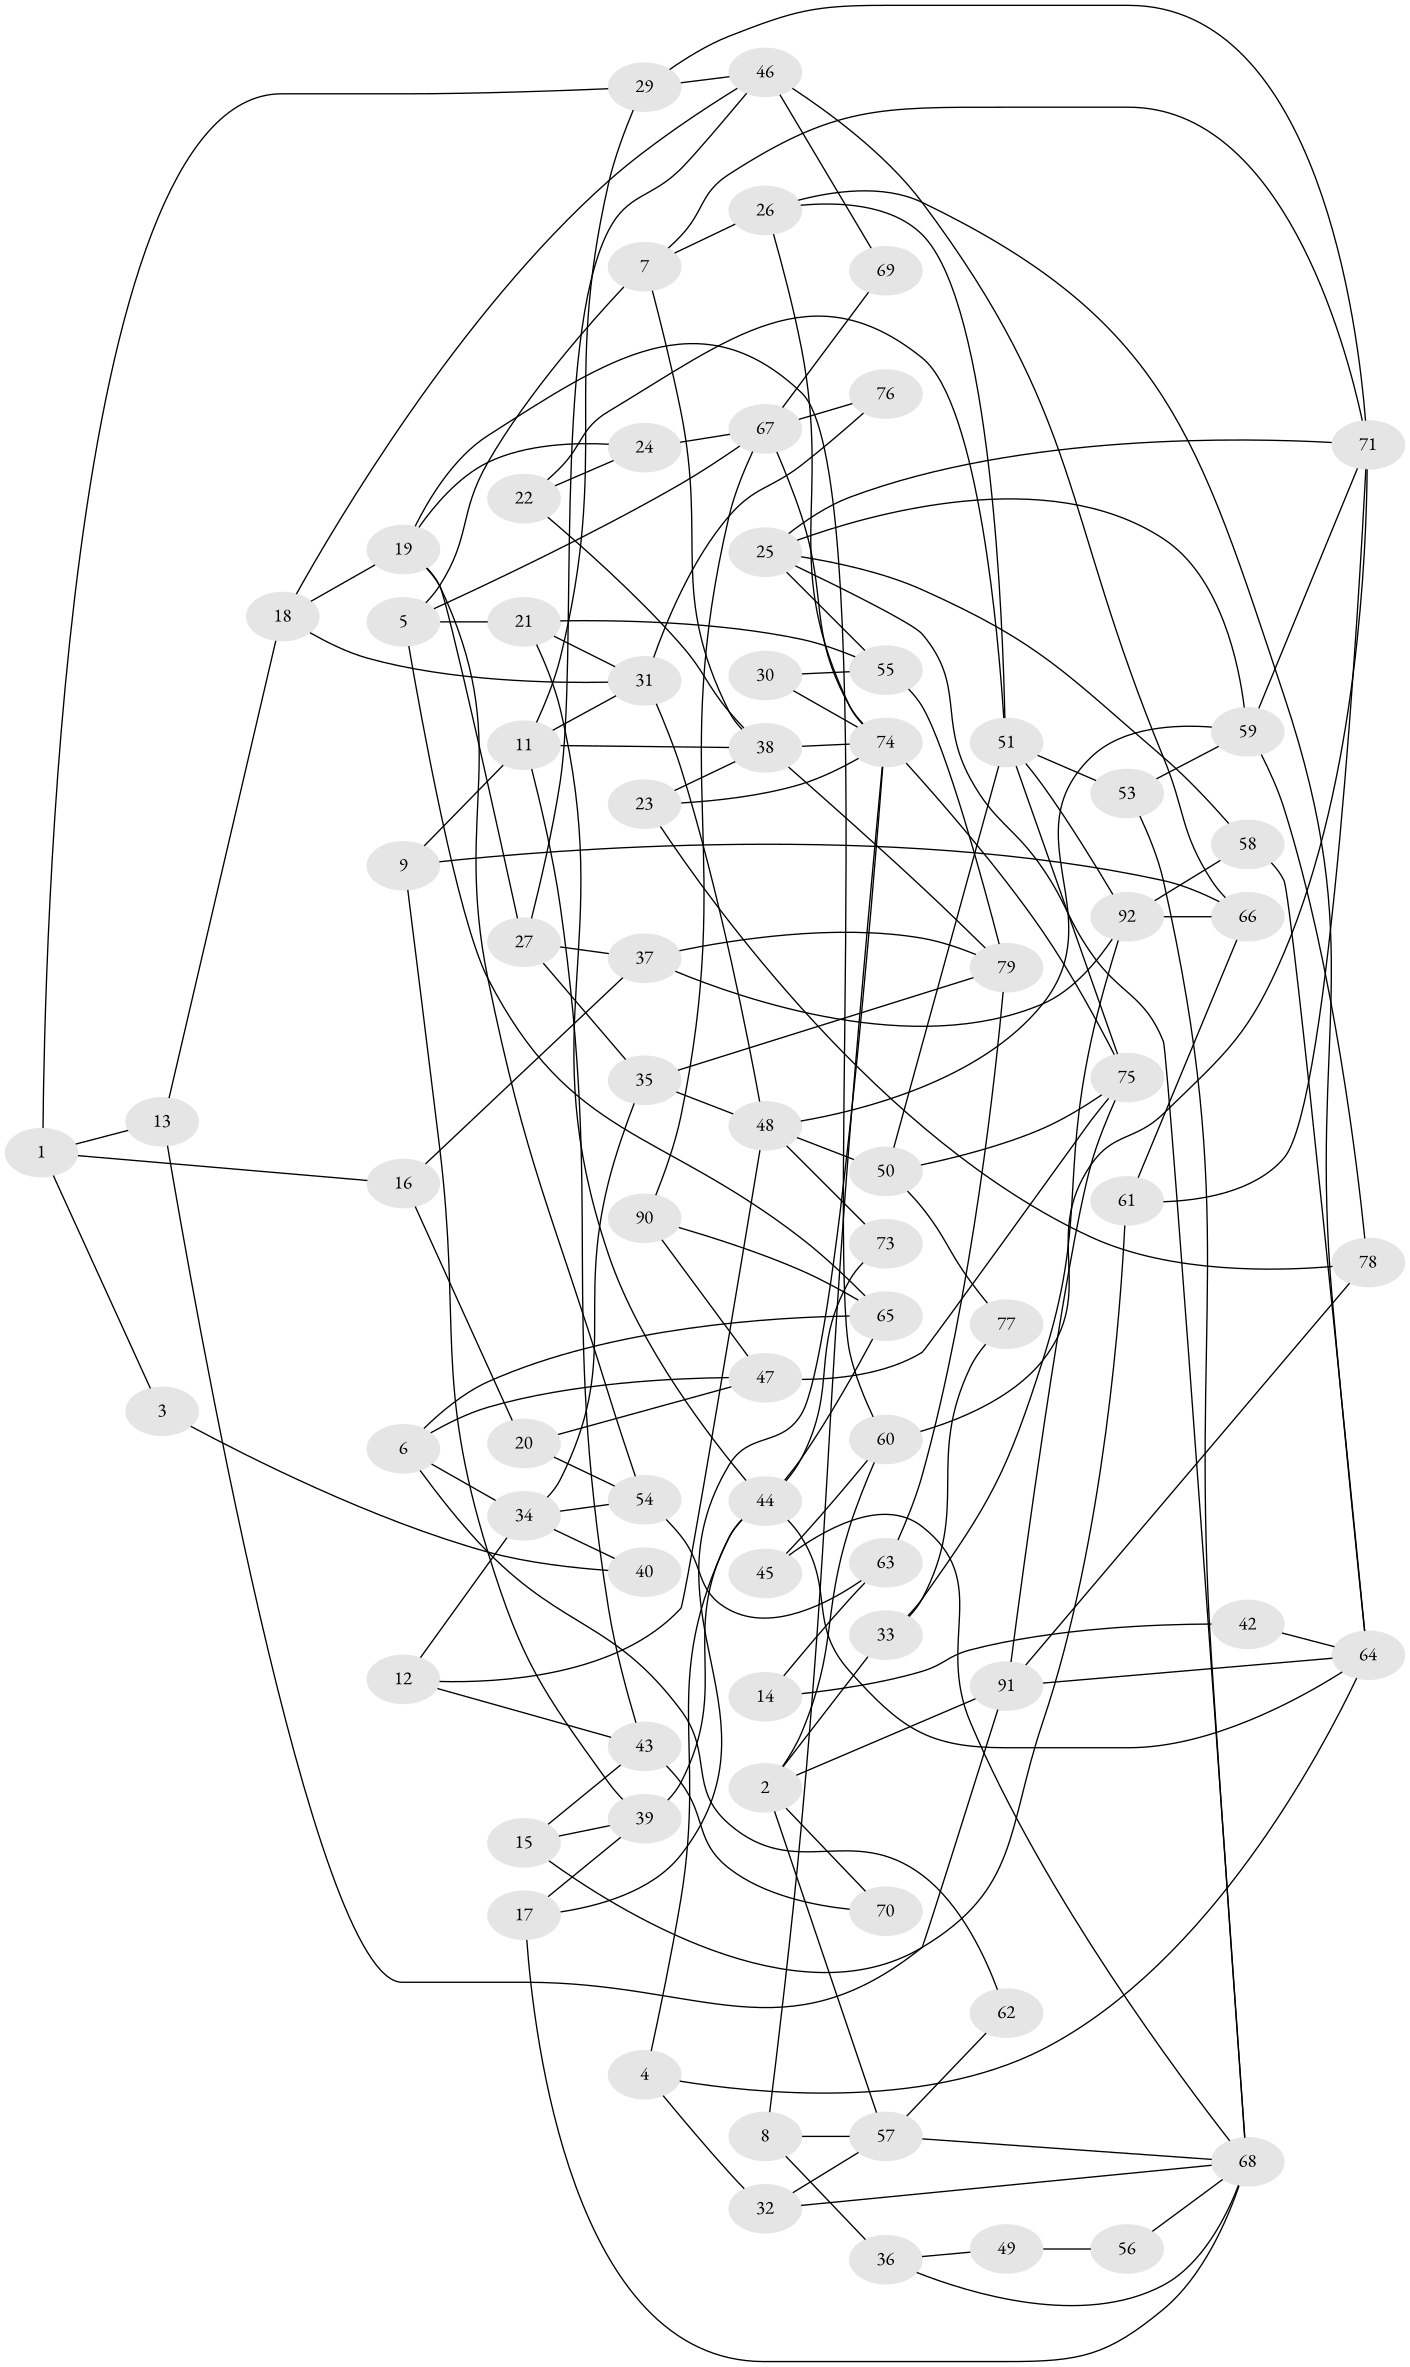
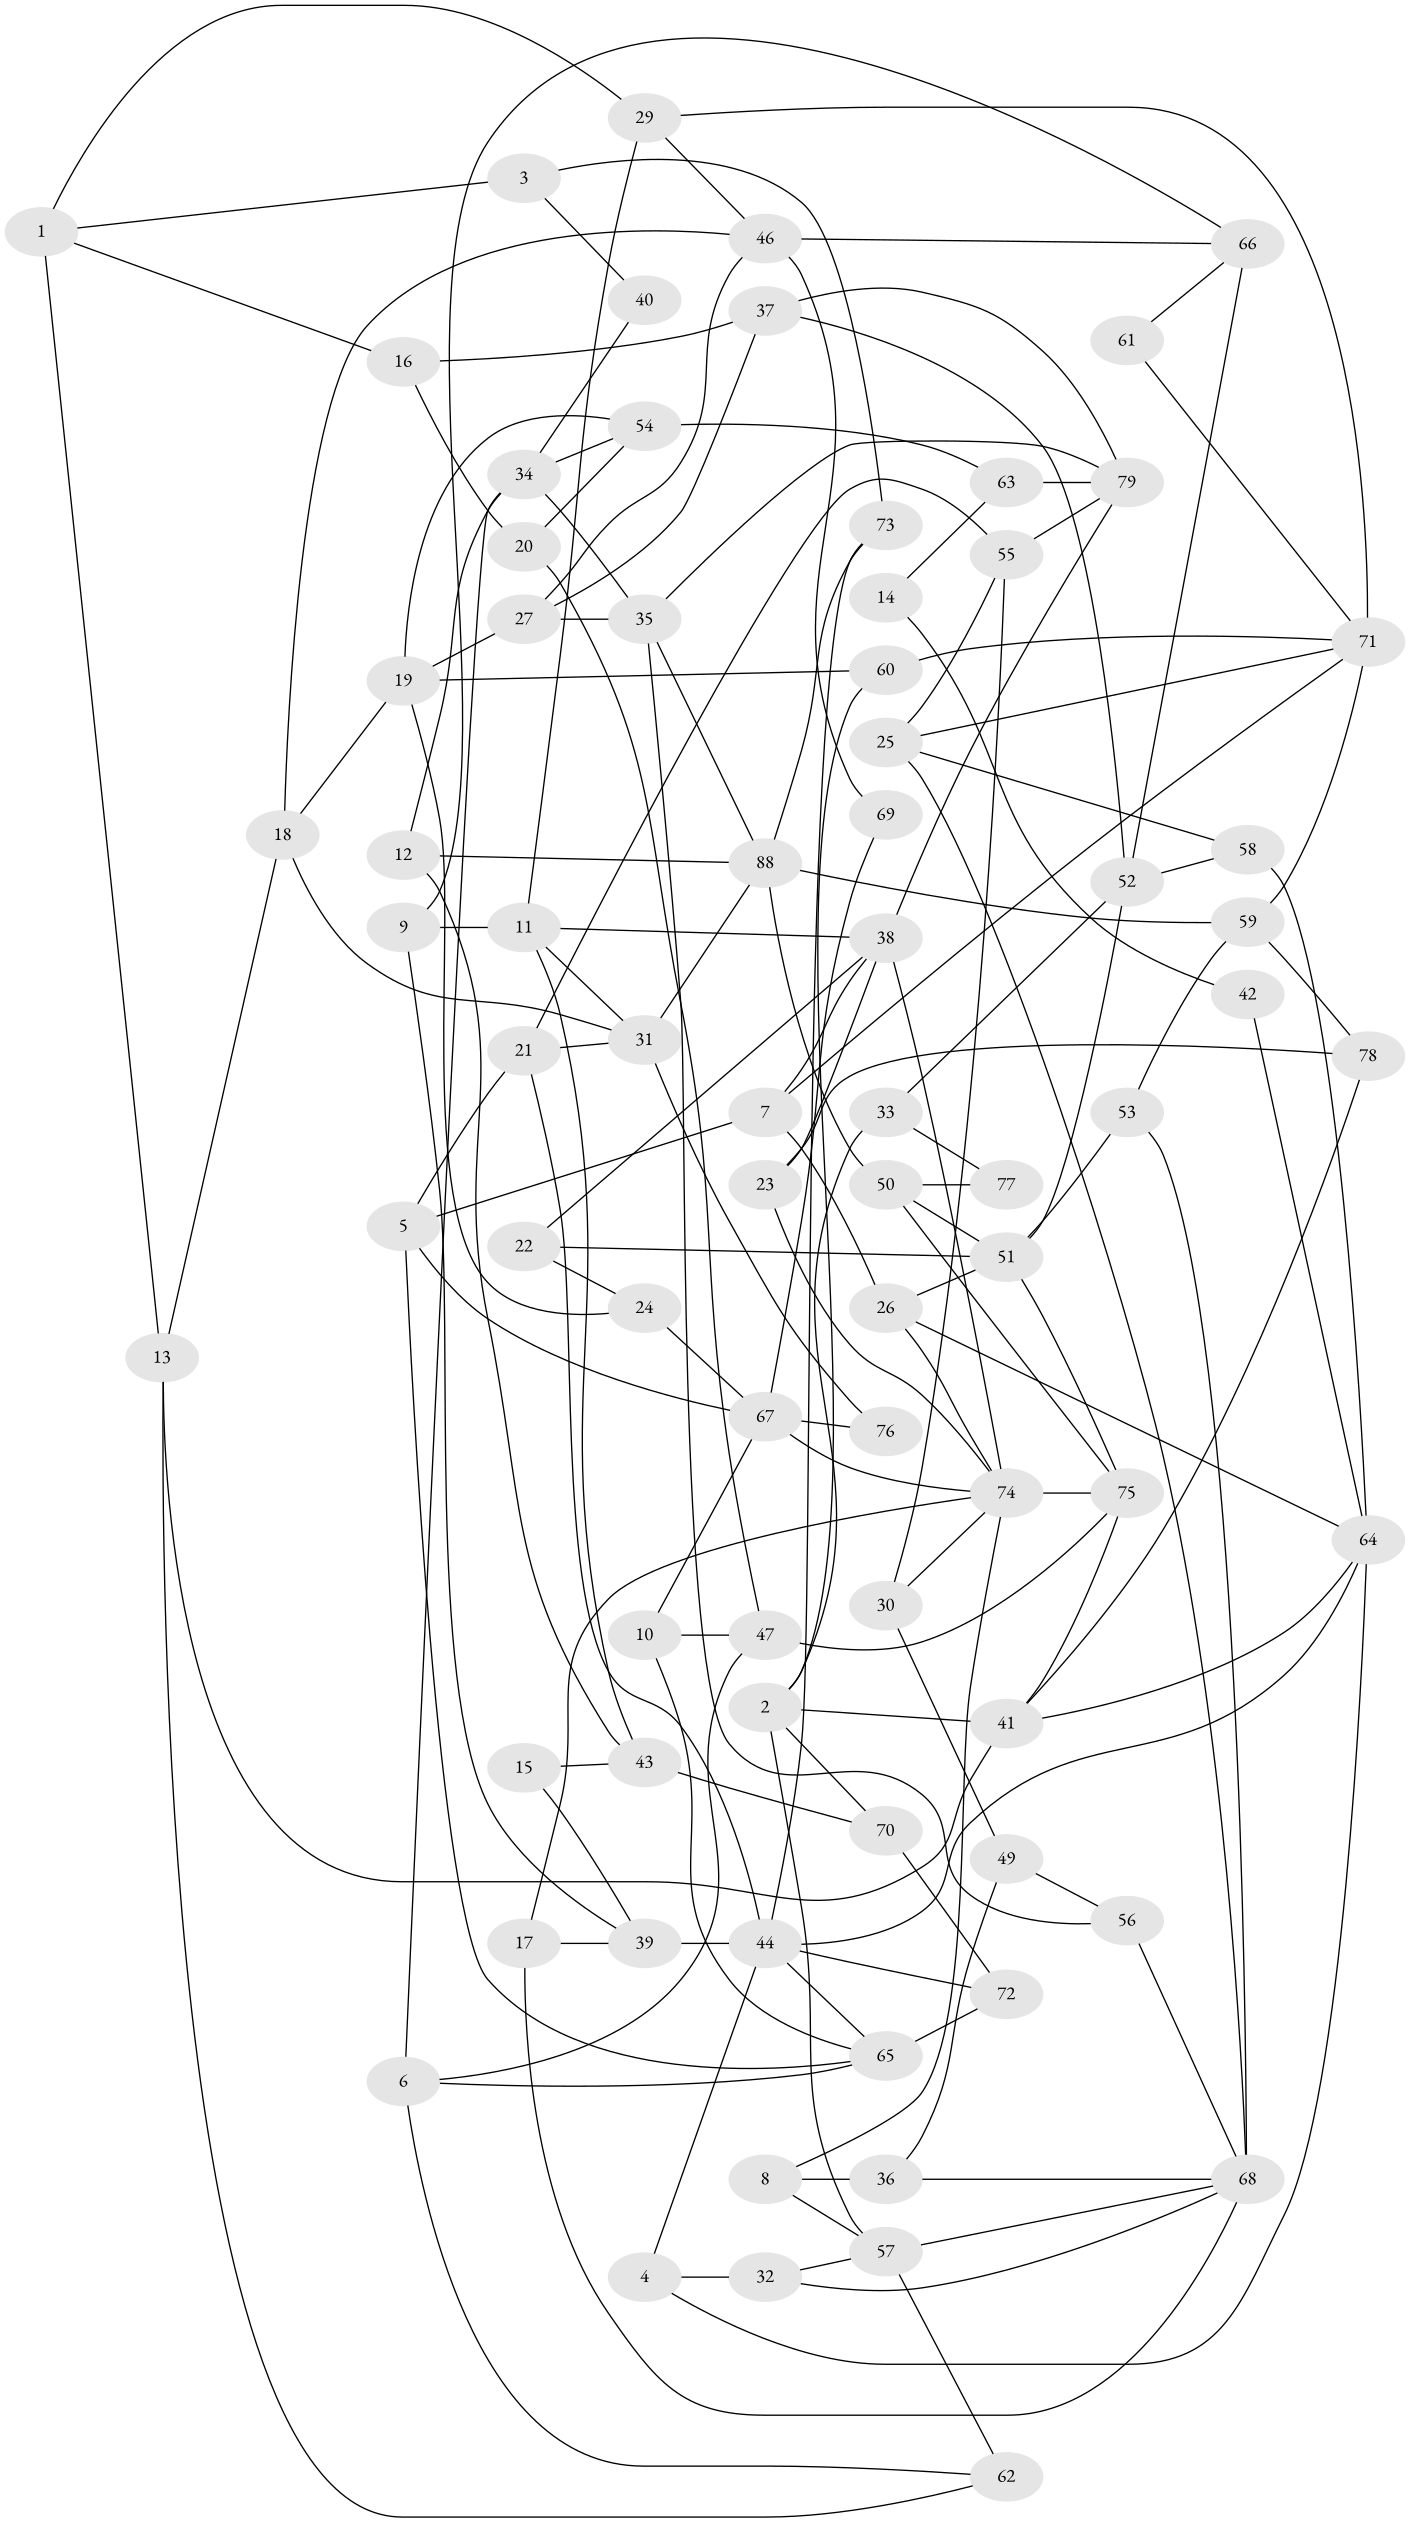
none -> (819, 226)
(1063, 503) -> none
(1127, 917) -> (1127, 882)
(765, 1126) -> (765, 863)
(645, 1218) -> (645, 1635)
none -> (689, 1419)
(765, 1573) -> none
(1007, 1686) -> (1007, 1724)
none -> (946, 1732)
(1021, 1801) -> none
none -> (1007, 1994)
none -> (238, 2267)
